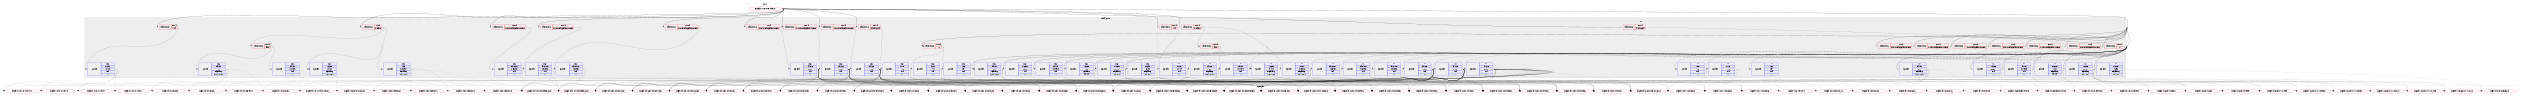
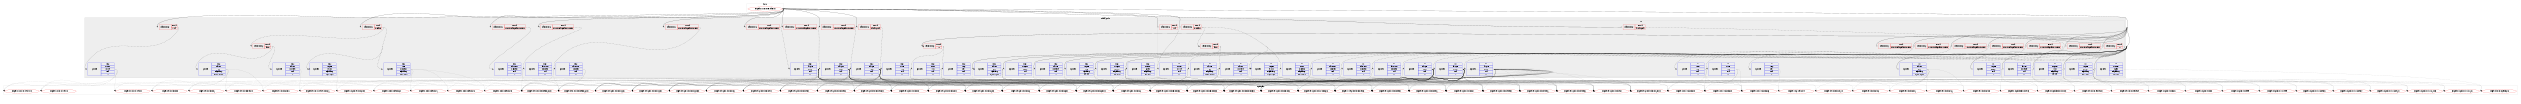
(96, 91) -> none
(1353, 91) -> (1353, 91)
(2462, 91) -> (2462, 91)
